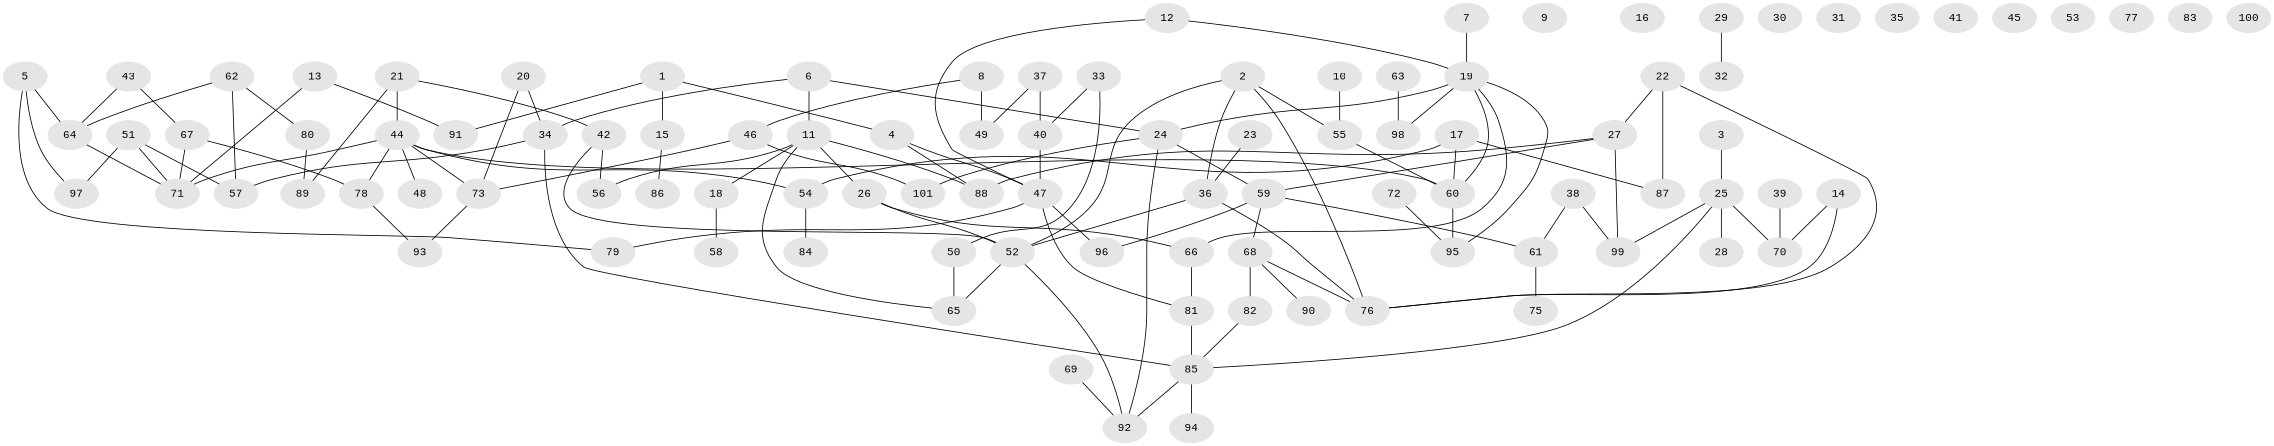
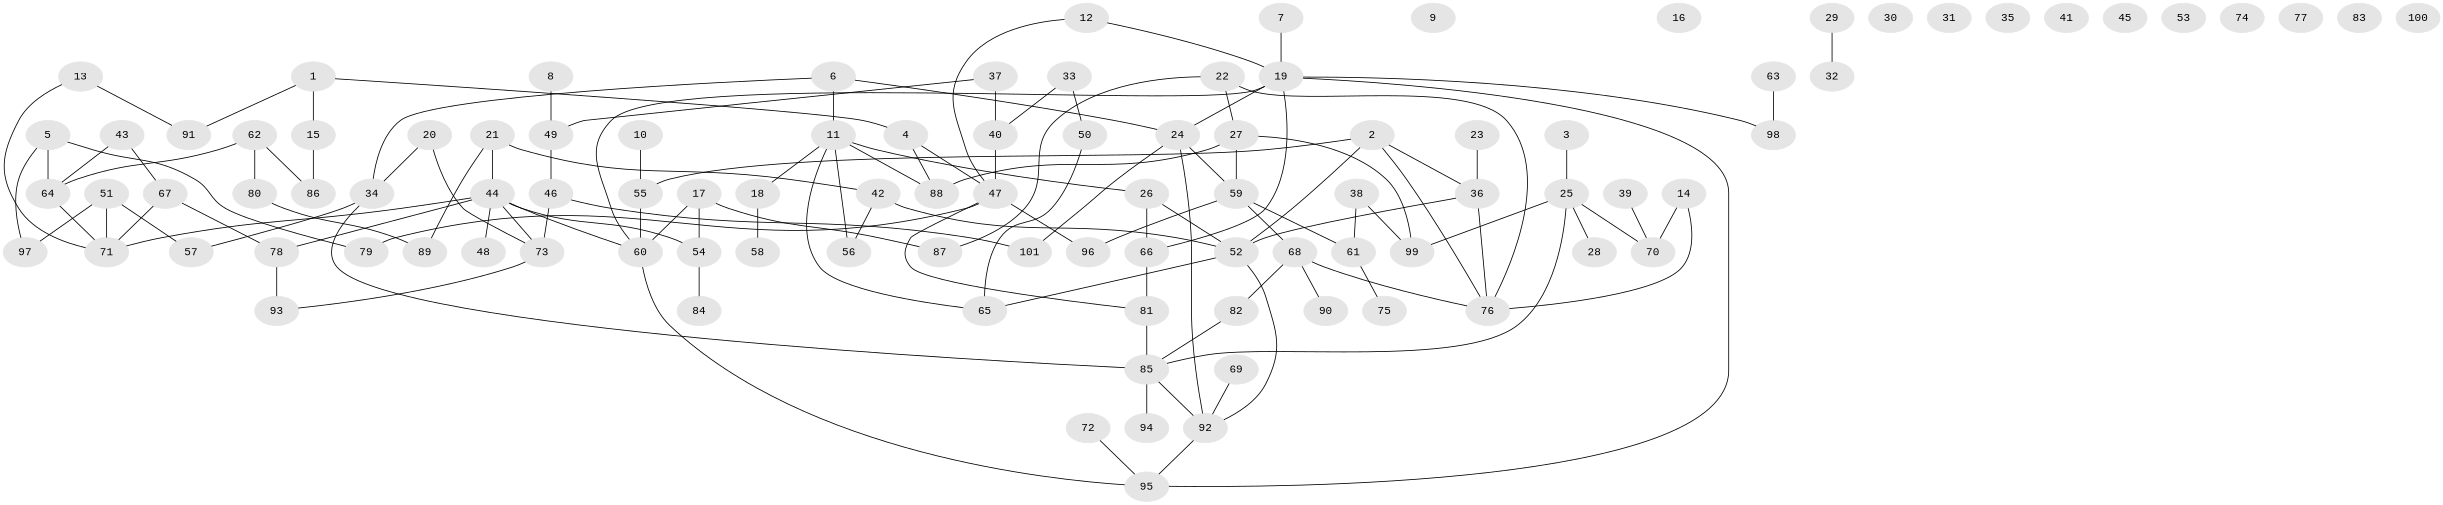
none -> (2242, 18)
(863, 98) -> (551, 164)
(234, 135) -> (284, 164)
none -> (1176, 457)
